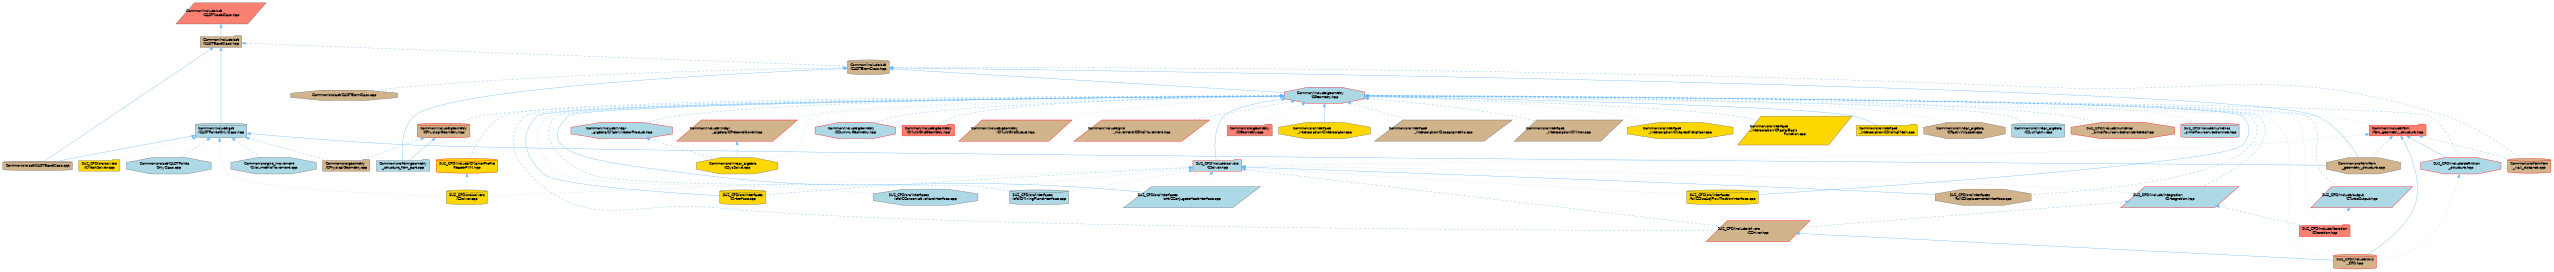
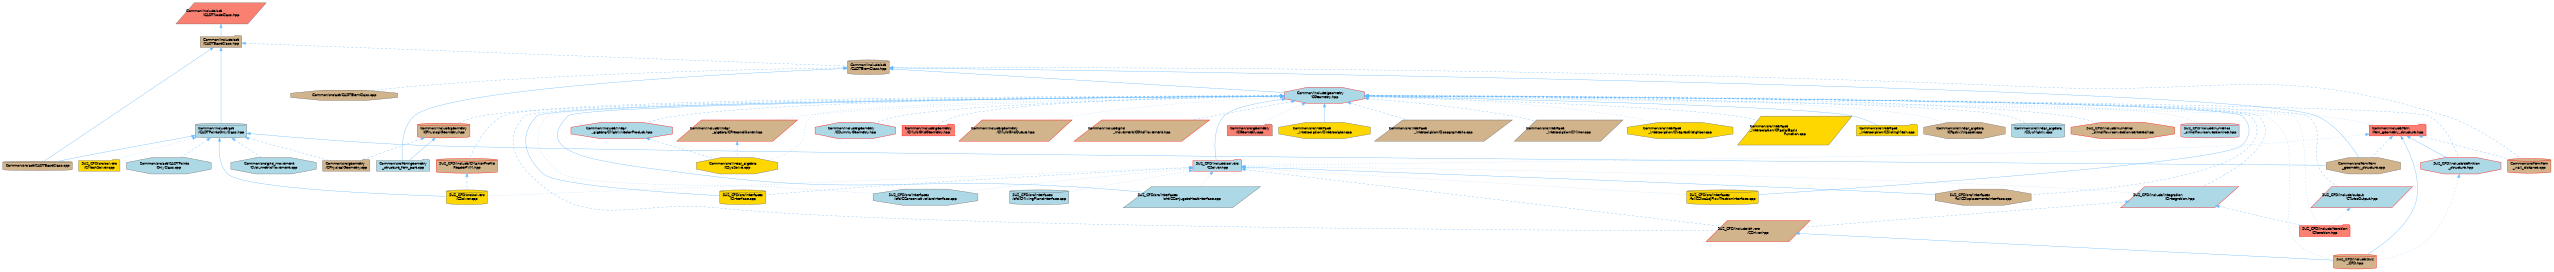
(550, 125) -> none
(467, 166) -> (467, 166)
(319, 190) -> (319, 190)
